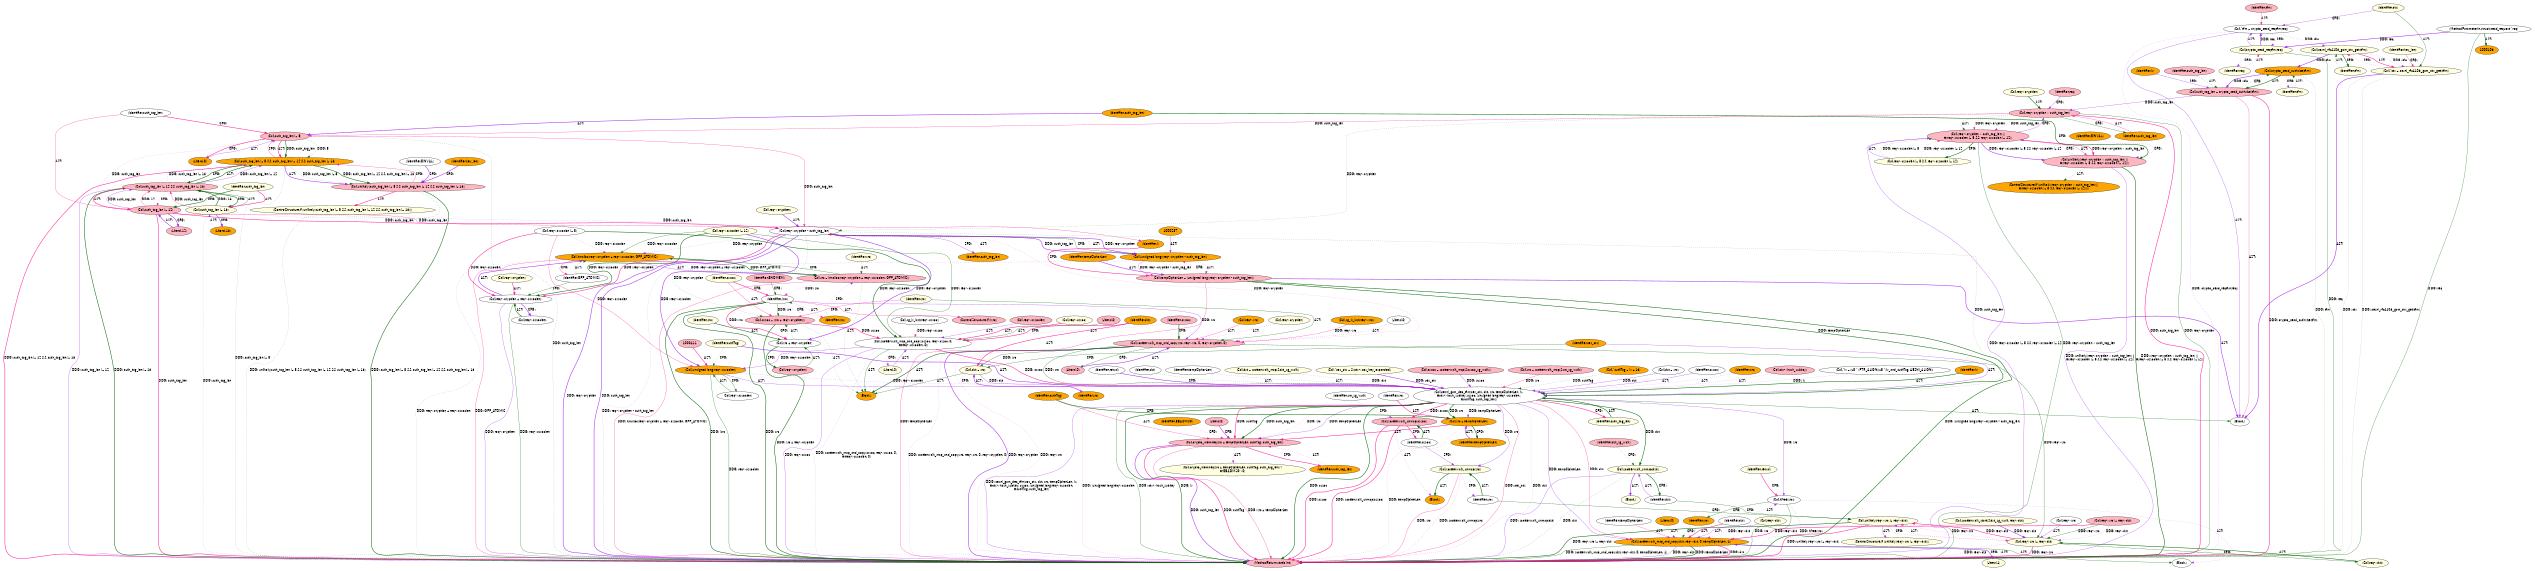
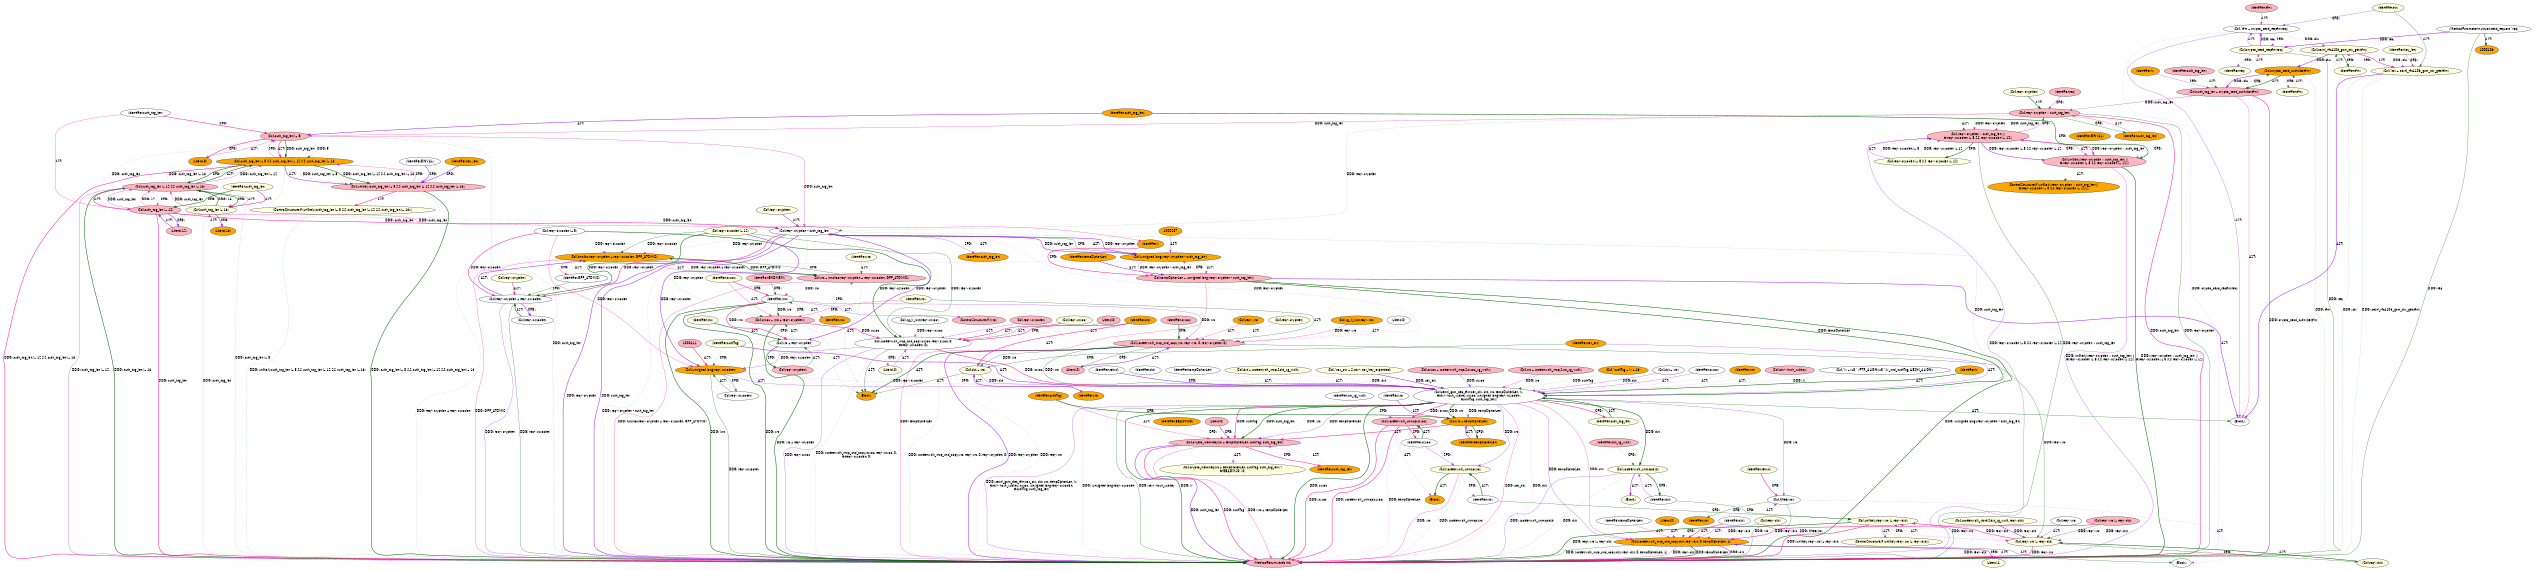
(874, 315) -> (874, 315)
